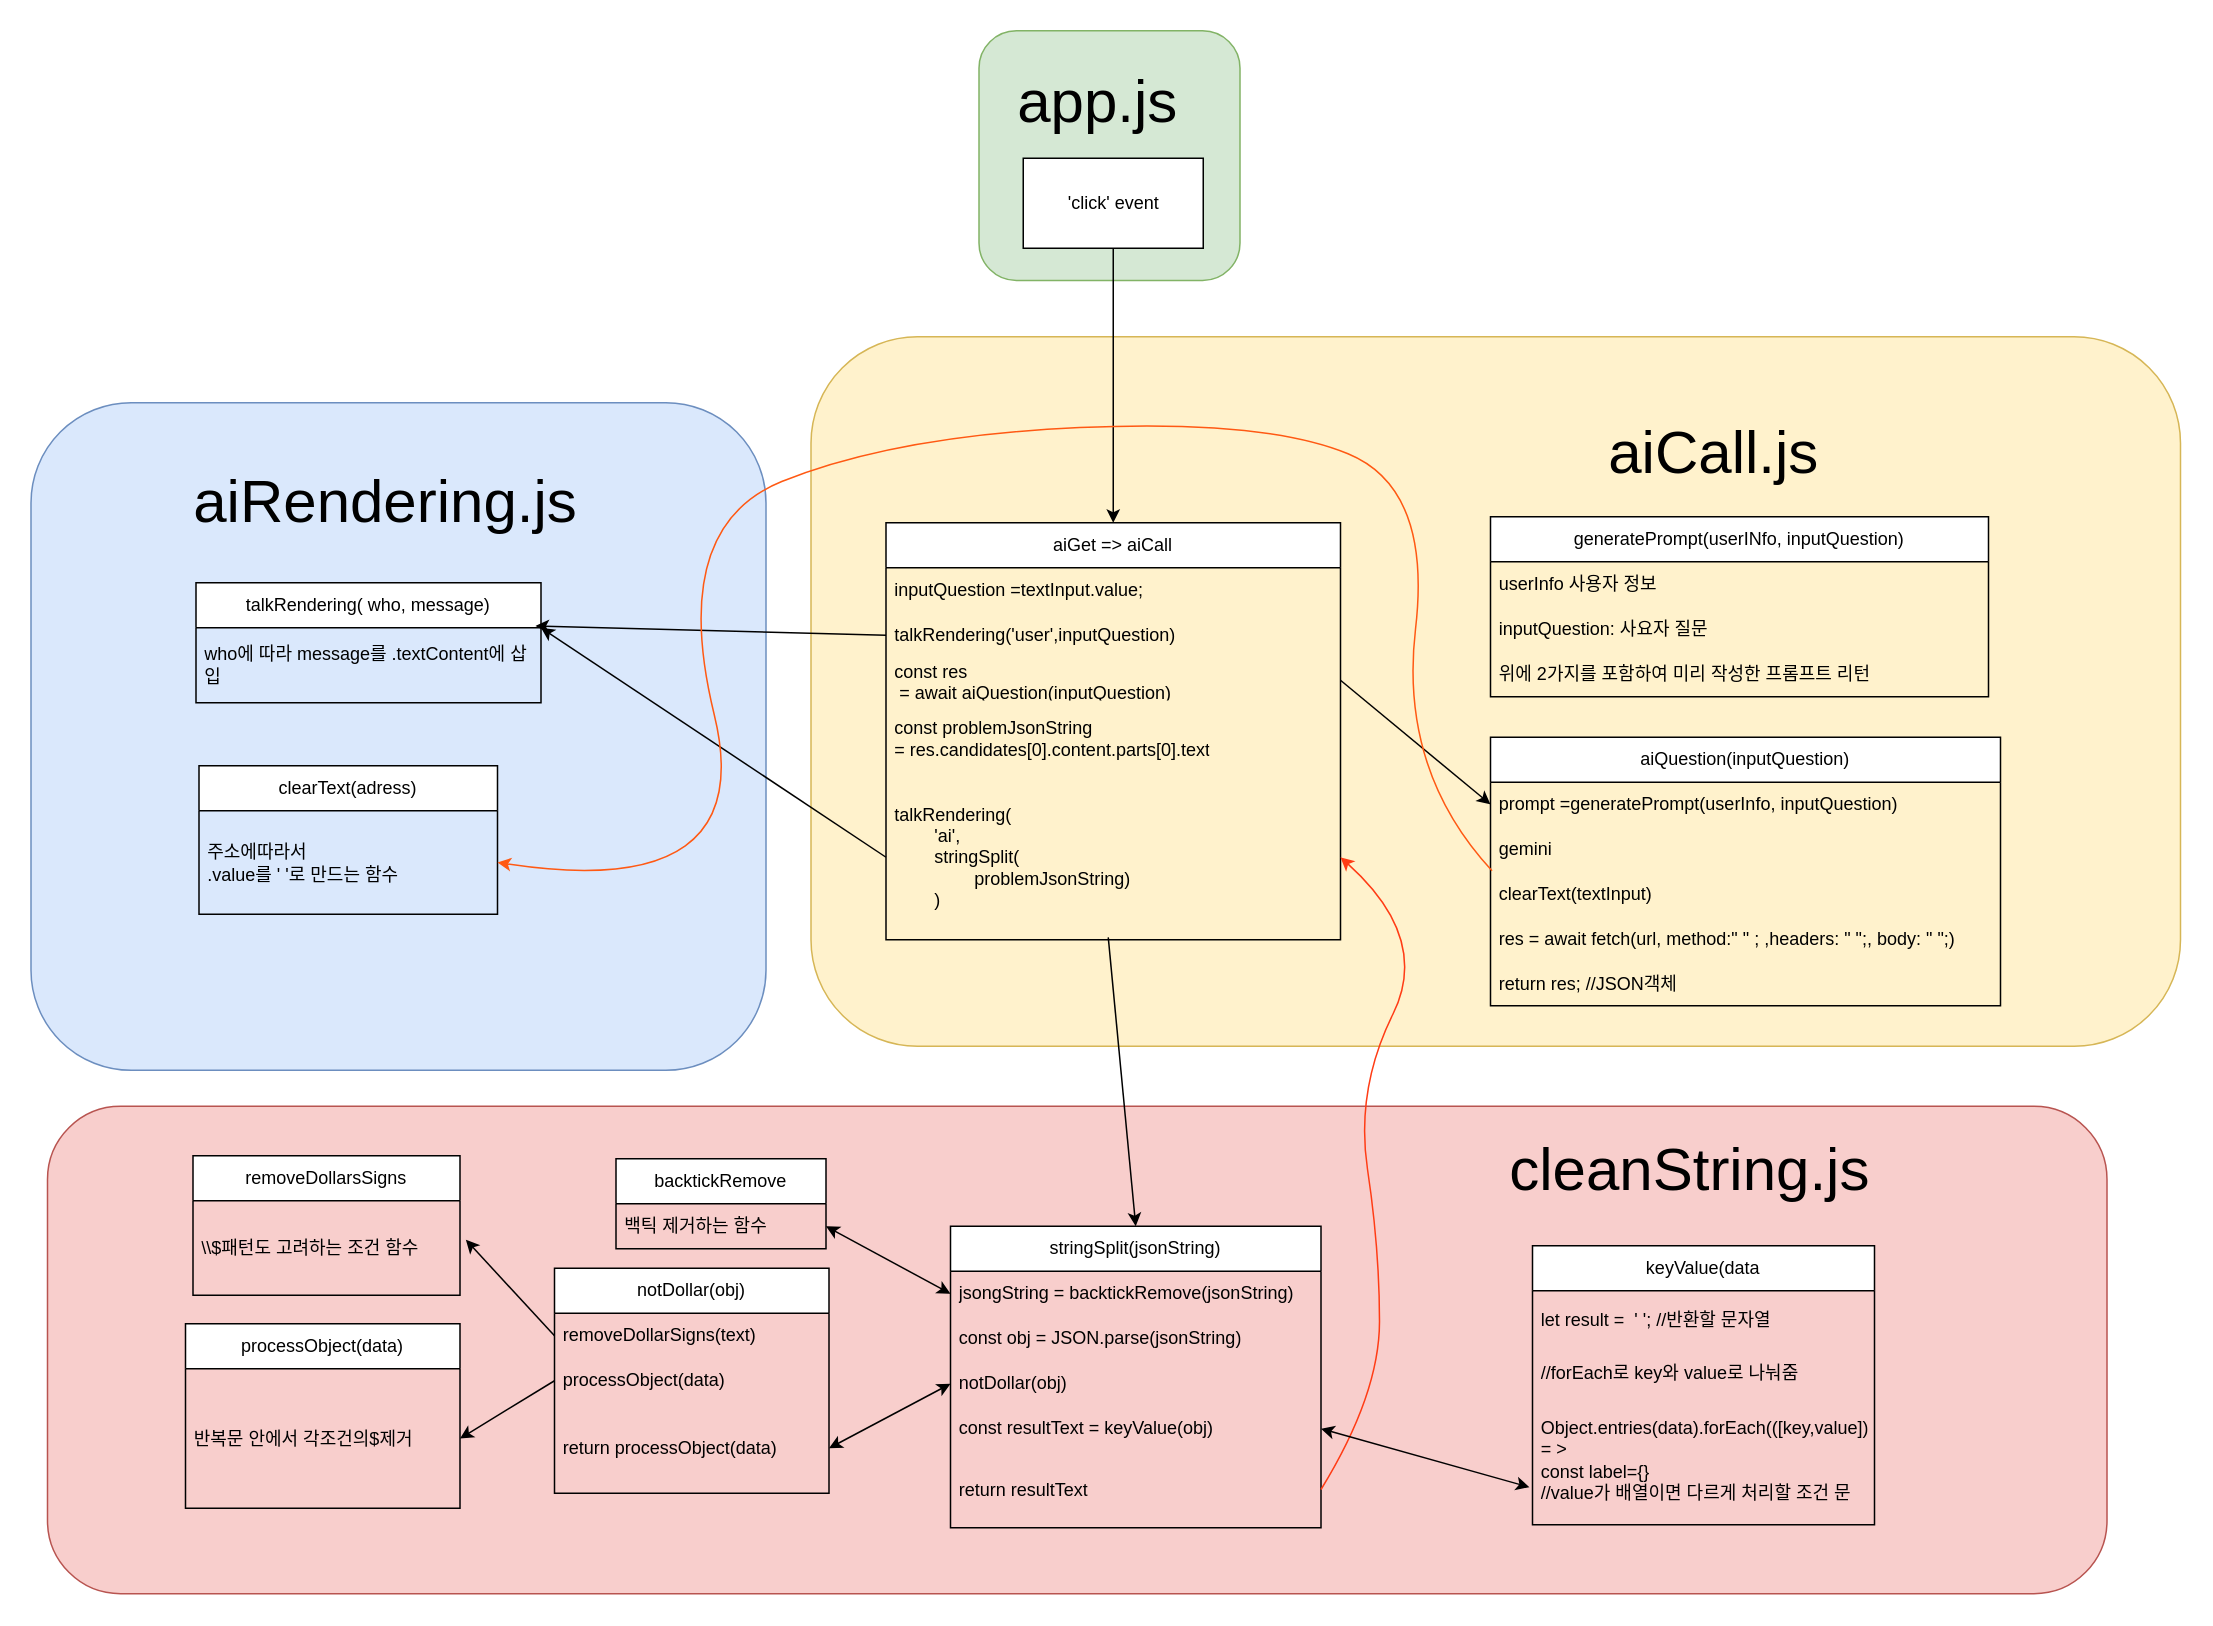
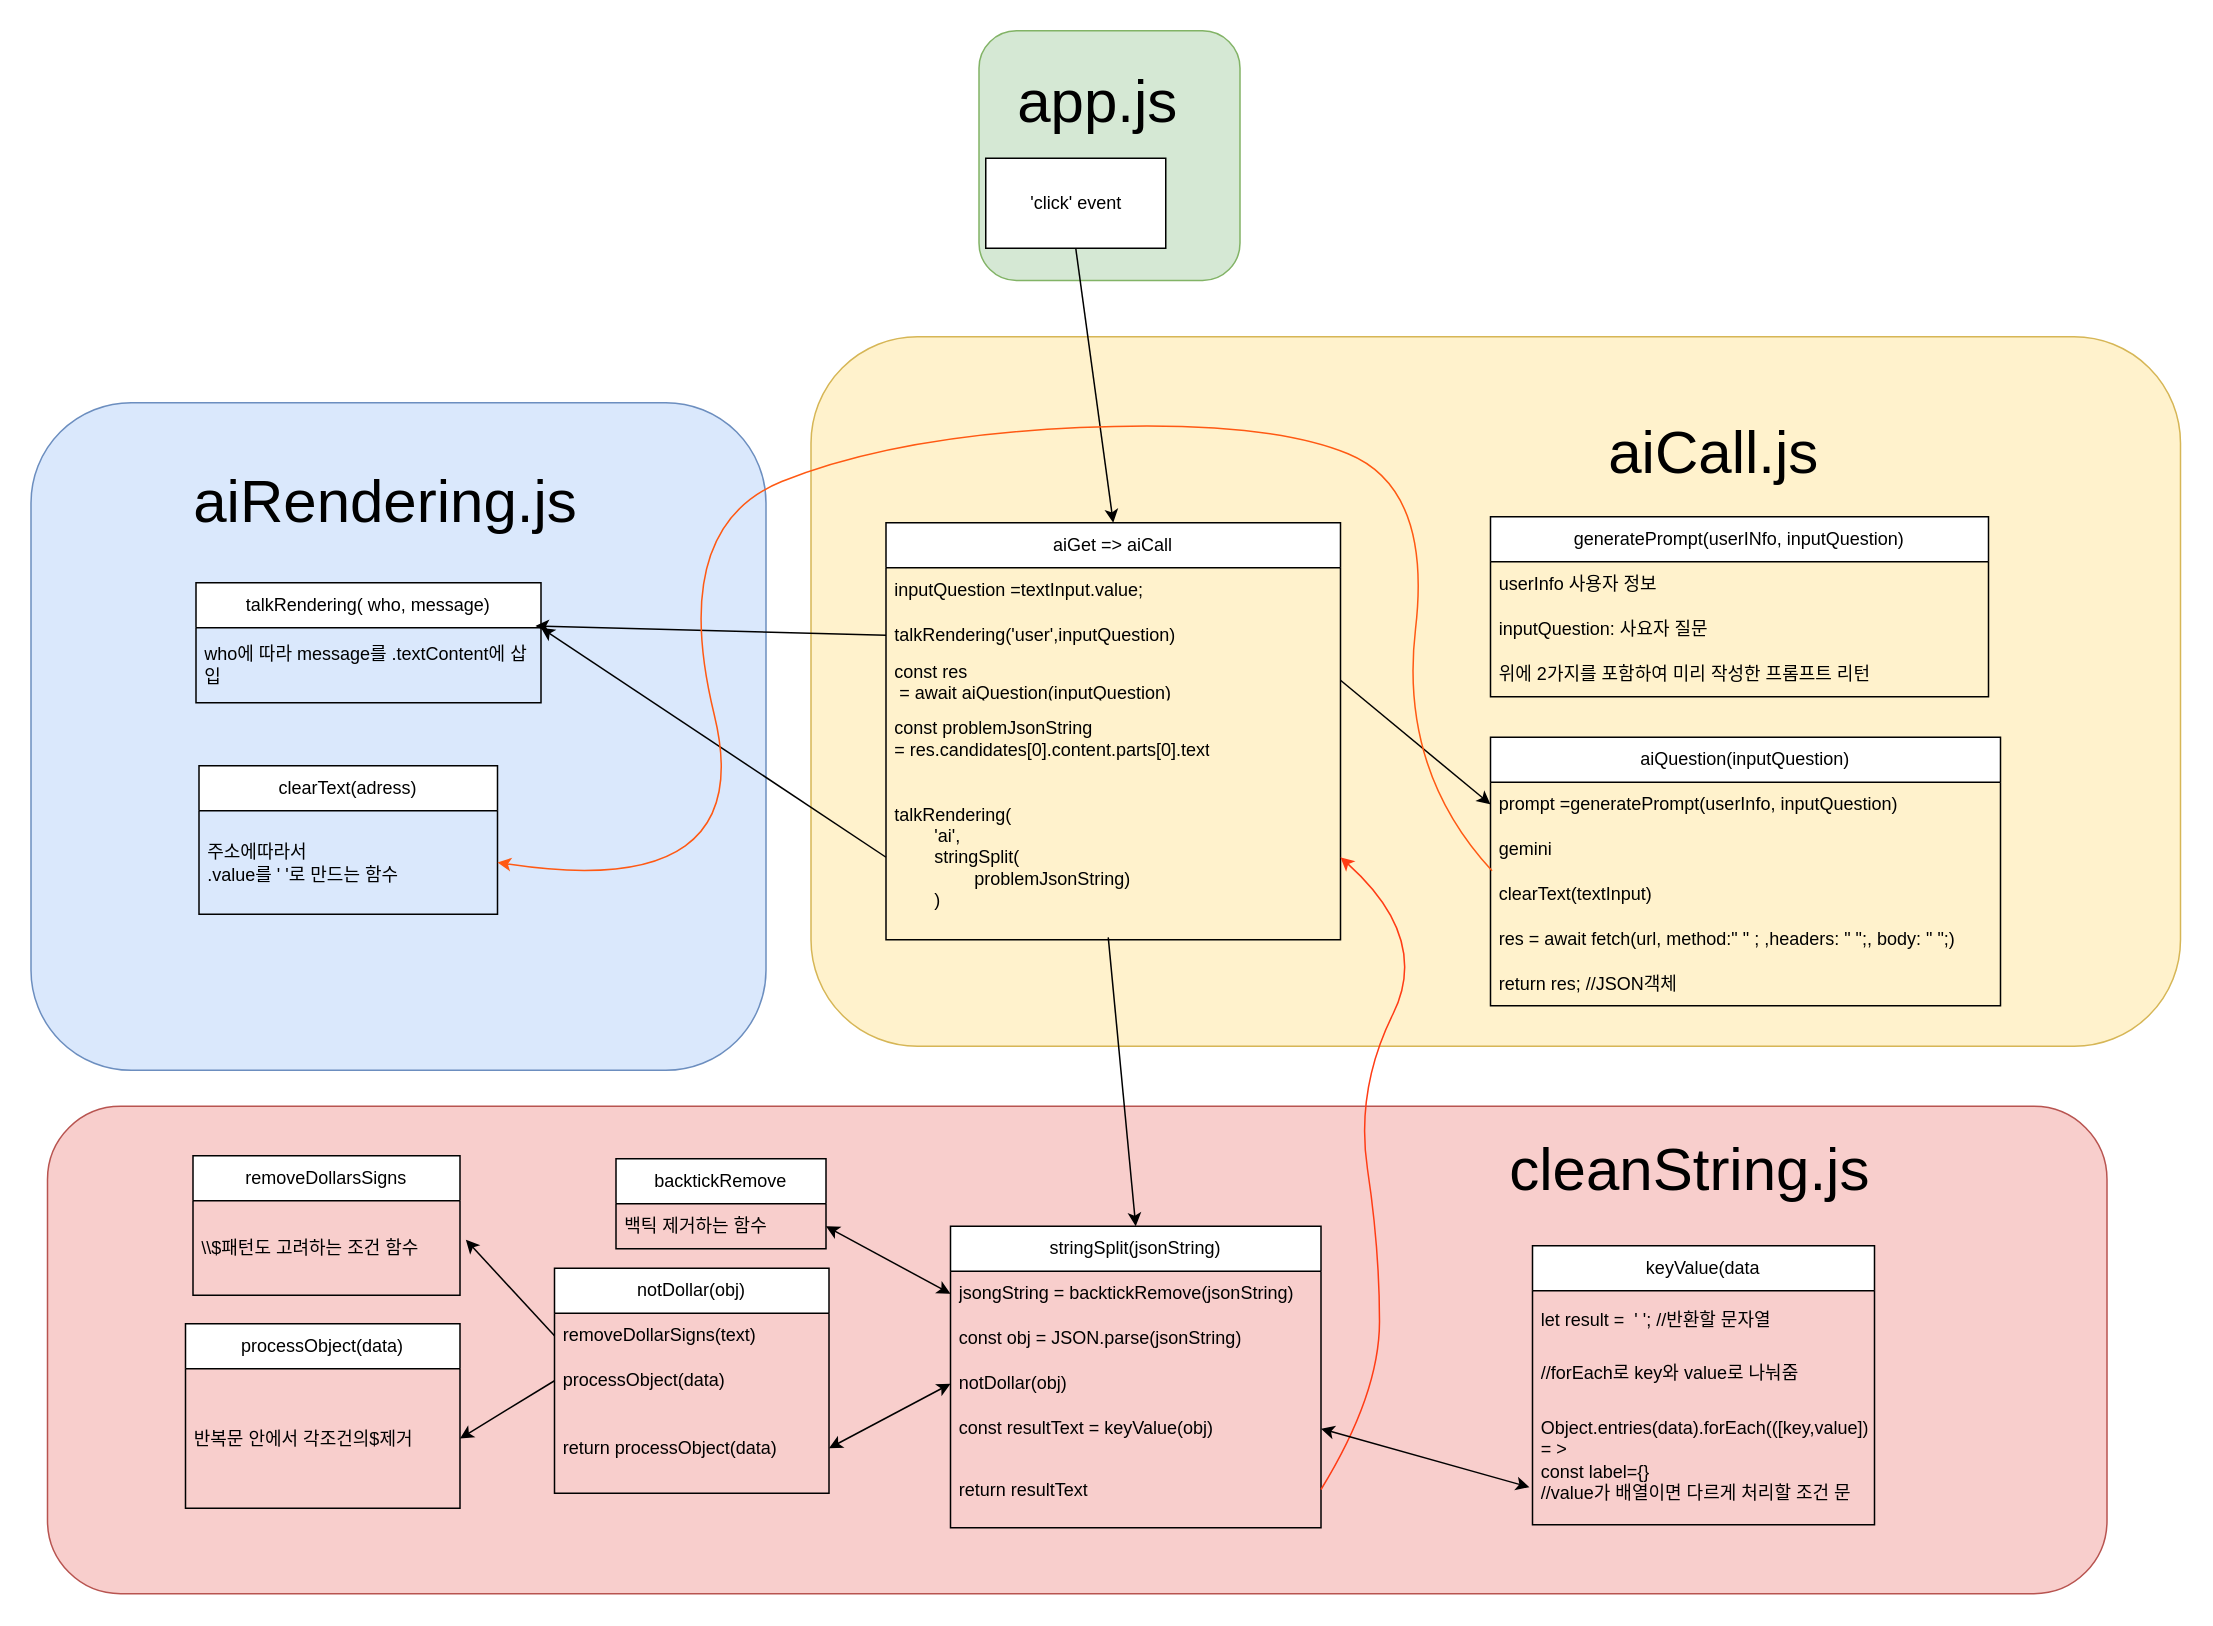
(1113, 203) -> (1076, 203)
